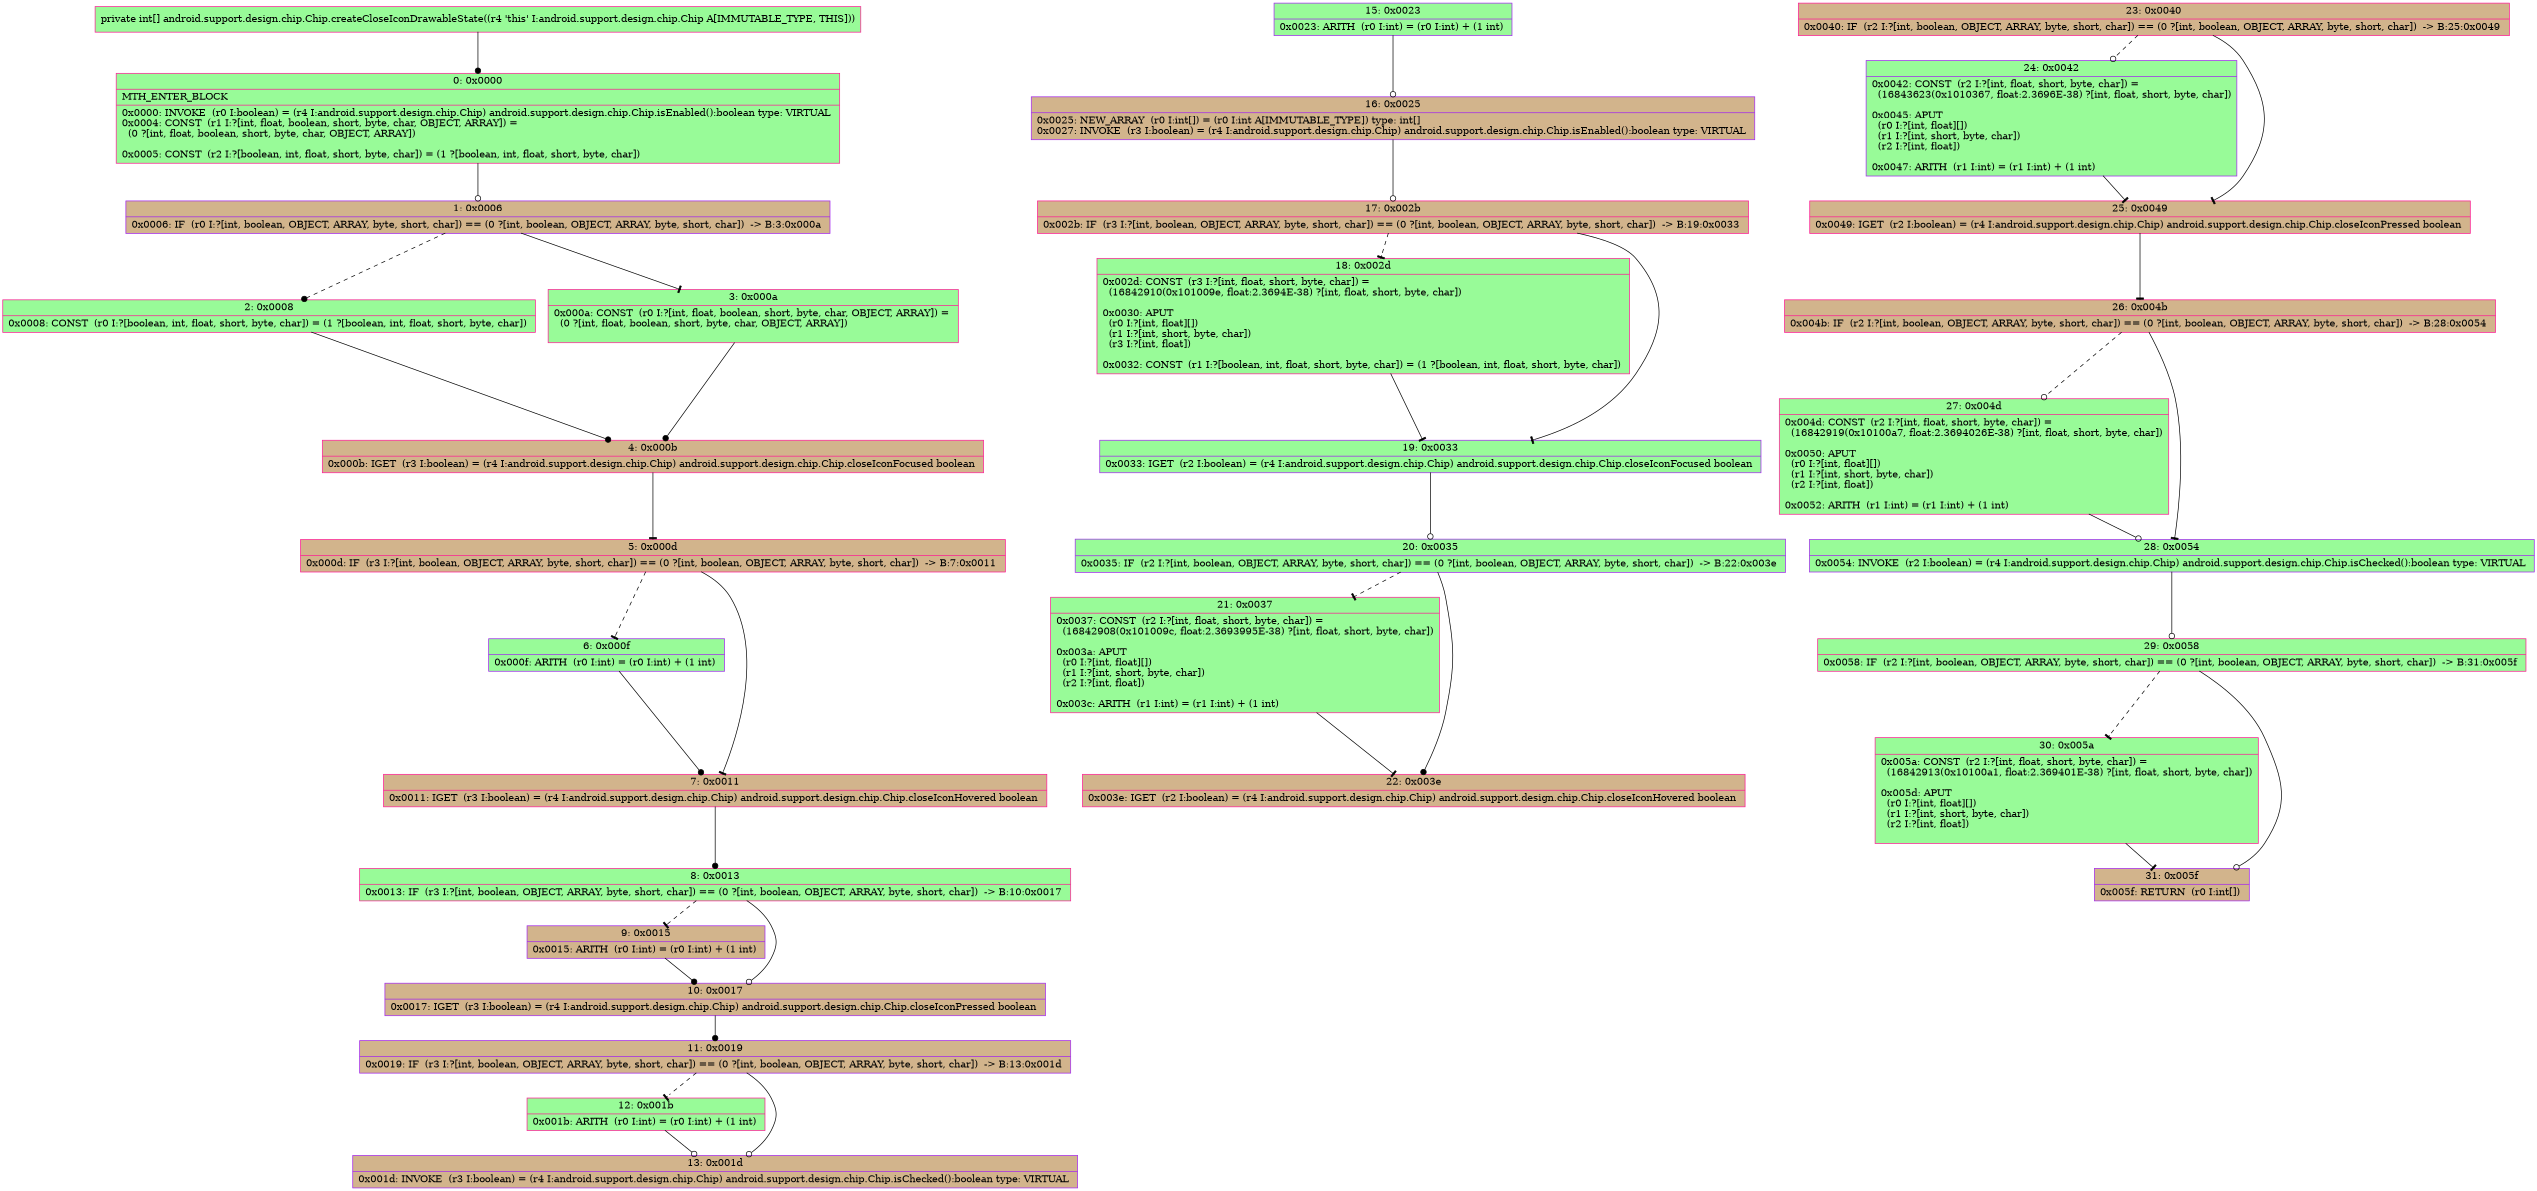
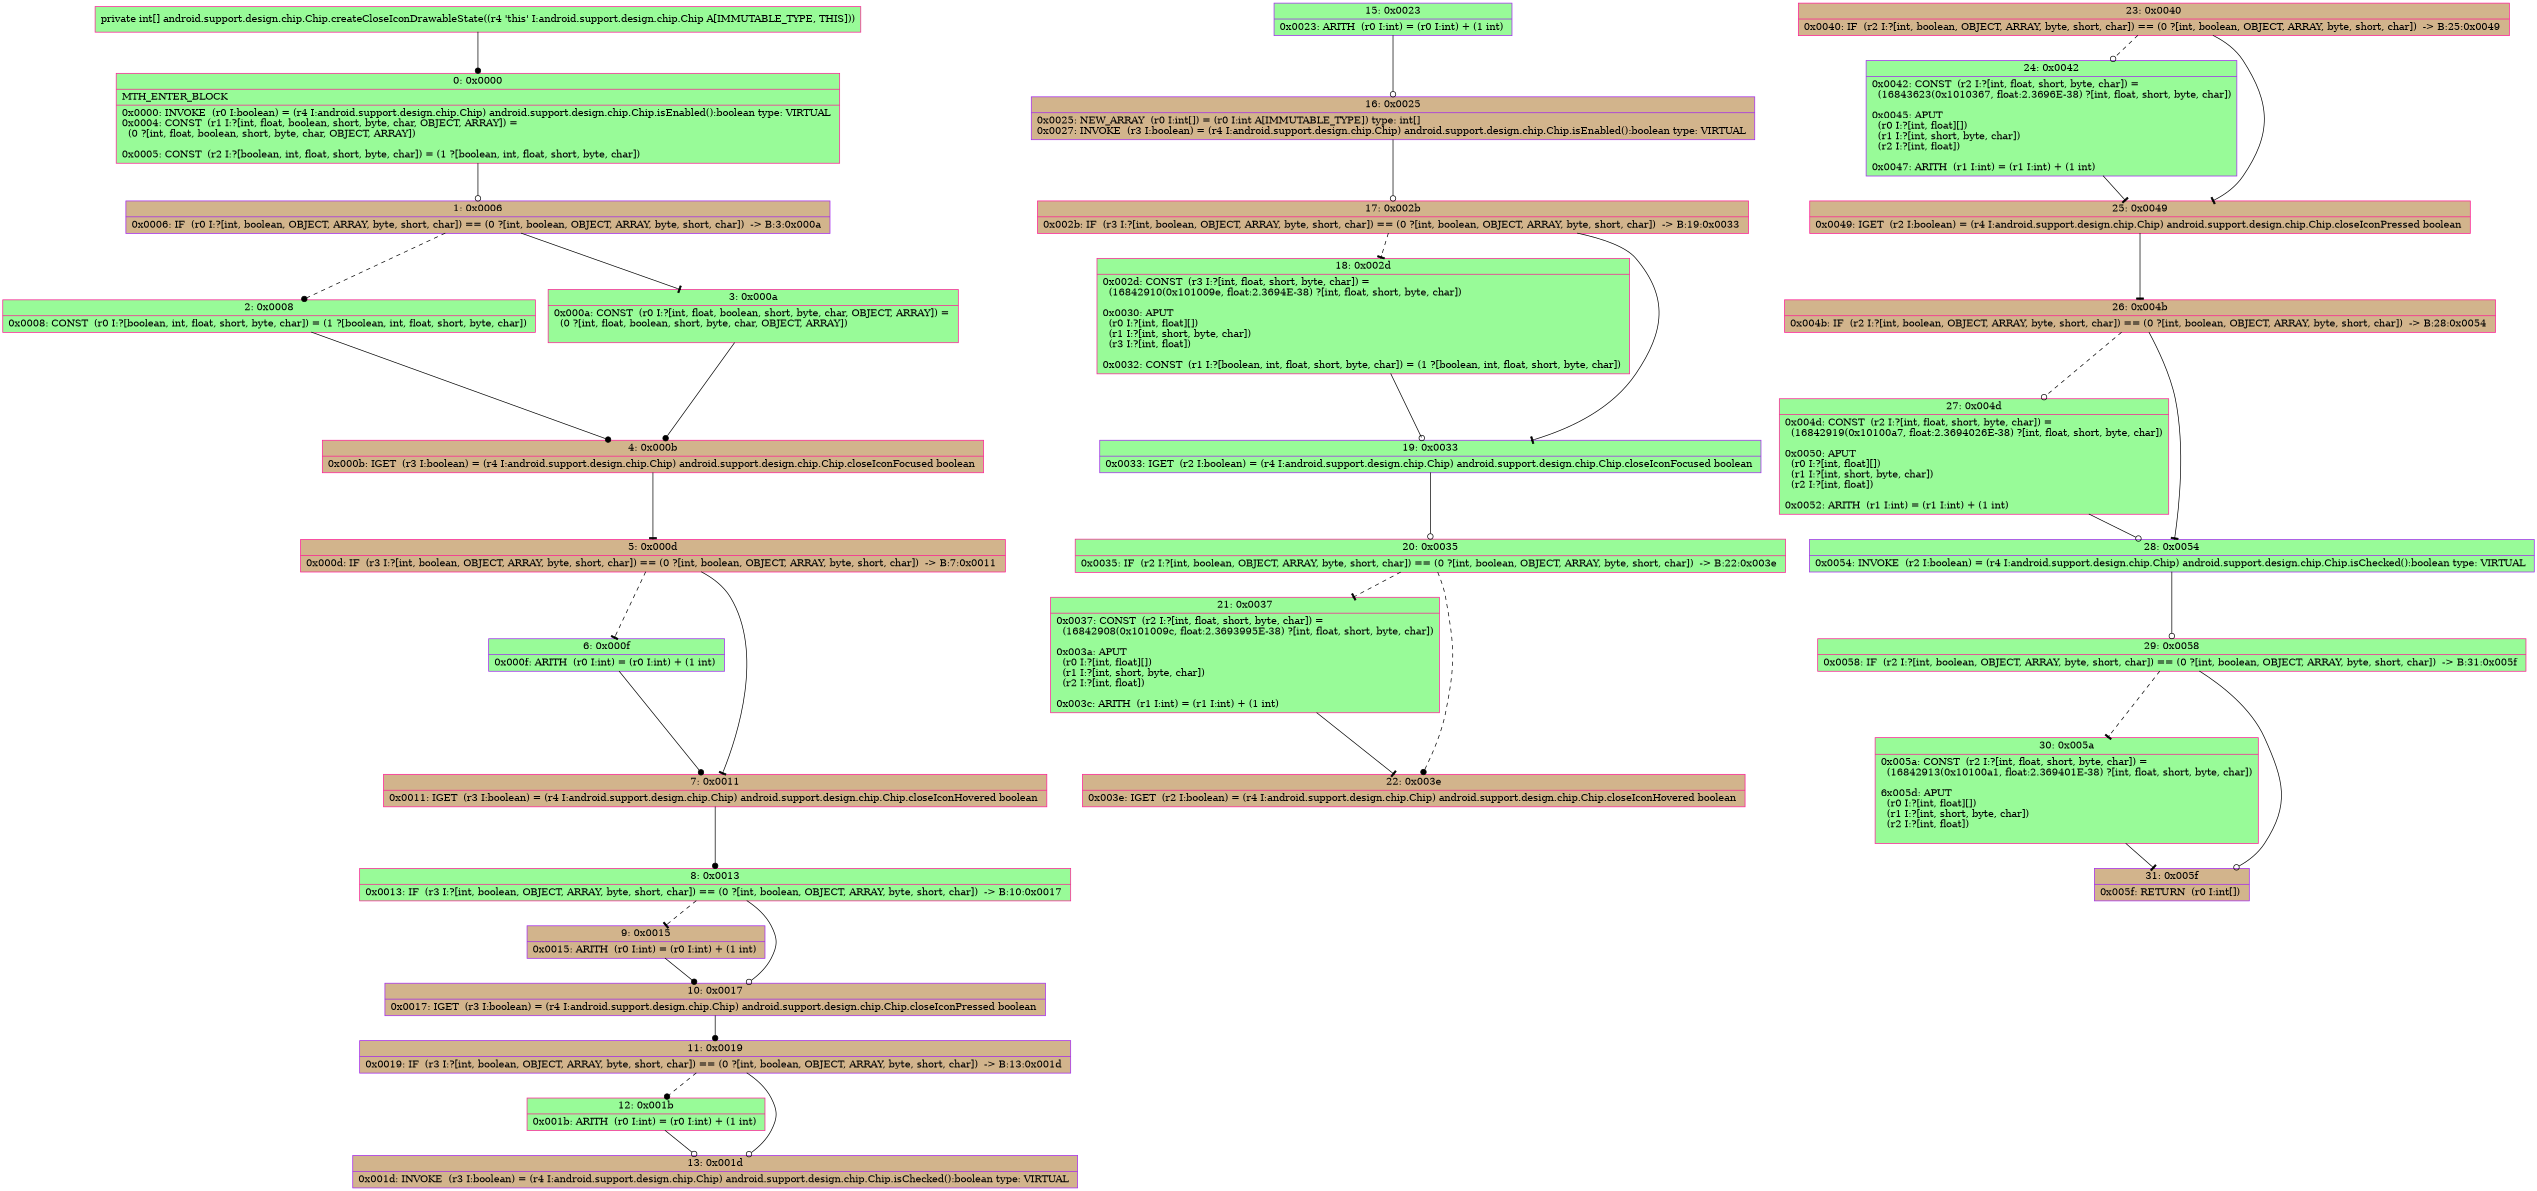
(1406, 405) -> (1406, 405)
(1430, 556) -> (1430, 556)
(1452, 672) -> (1452, 672)
(1919, 793) -> (1919, 793)
(683, 1084) -> (683, 1084)
